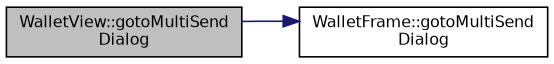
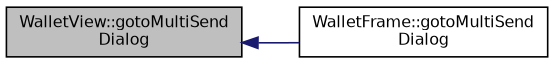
(263, 21) -> (279, 43)
